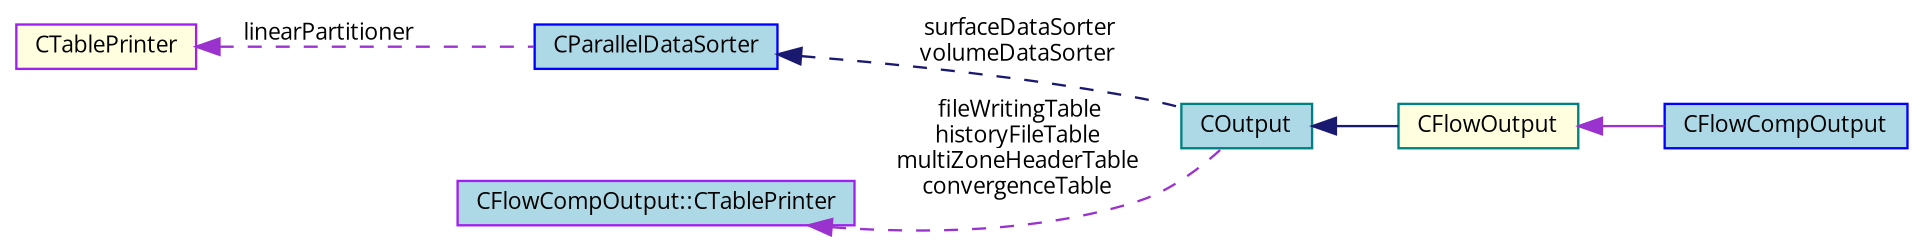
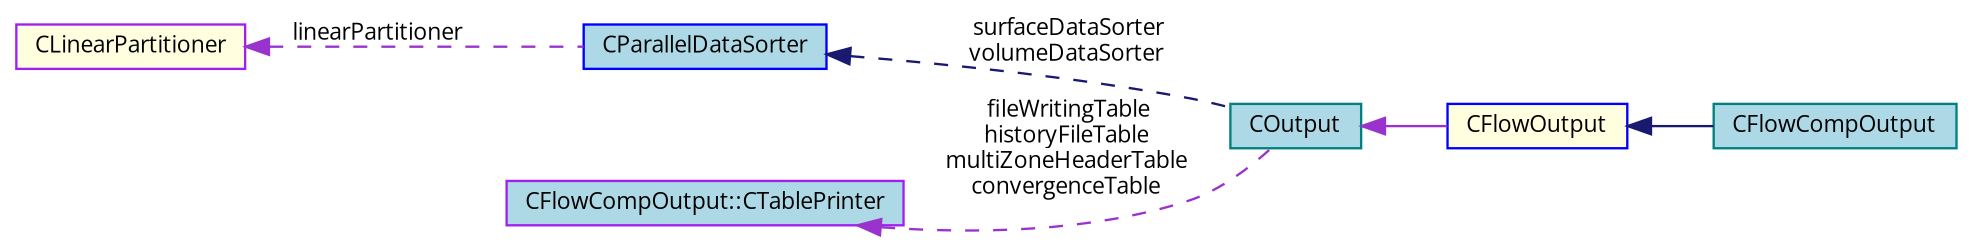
(106, 47) -> (131, 47)
(1367, 126) -> (1416, 126)
(1488, 126) -> (1537, 126)
(1633, 126) -> (1682, 126)
(1786, 126) -> (1835, 126)
